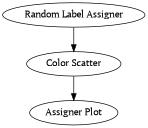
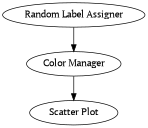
(74, 64) -> (74, 64)
(74, 113) -> (74, 113)
